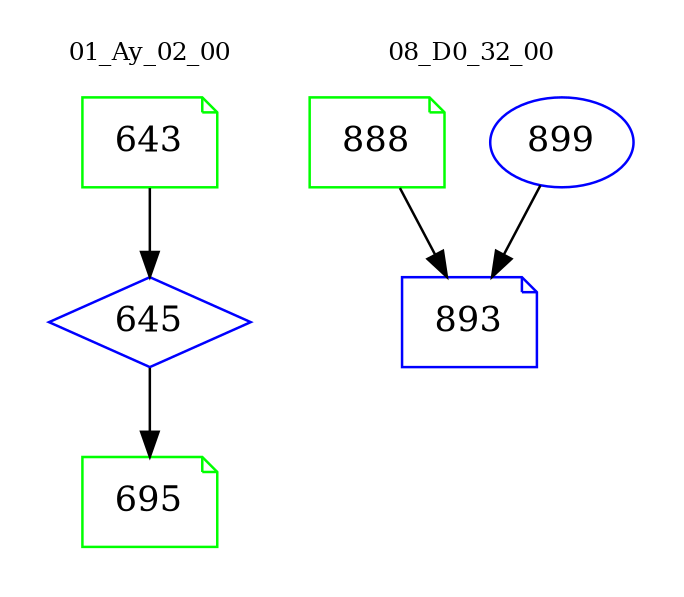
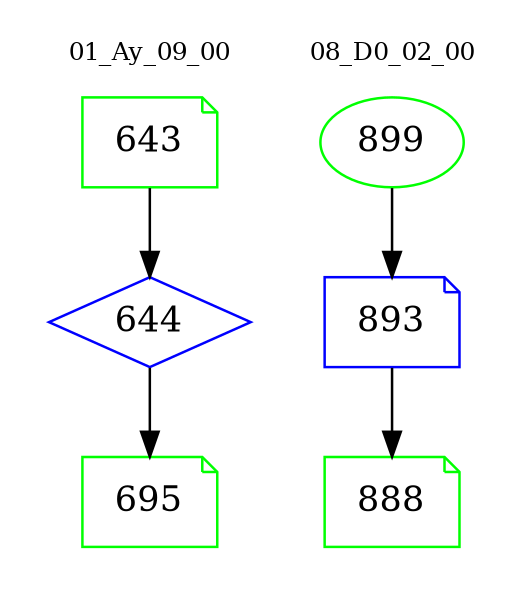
(150, 54) -> (150, 54)
(472, 54) -> (393, 54)
(562, 142) -> (392, 142)
(418, 221) -> (392, 400)
(150, 322) -> (150, 322)
